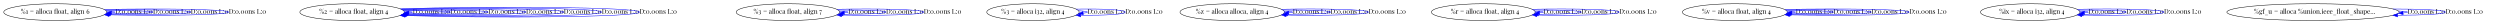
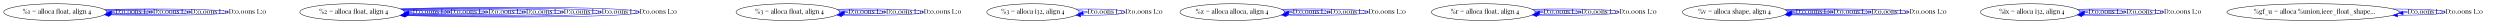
(55, 12) -> (55, 12)
(788, 12) -> (788, 12)
(1735, 12) -> (1735, 12)
